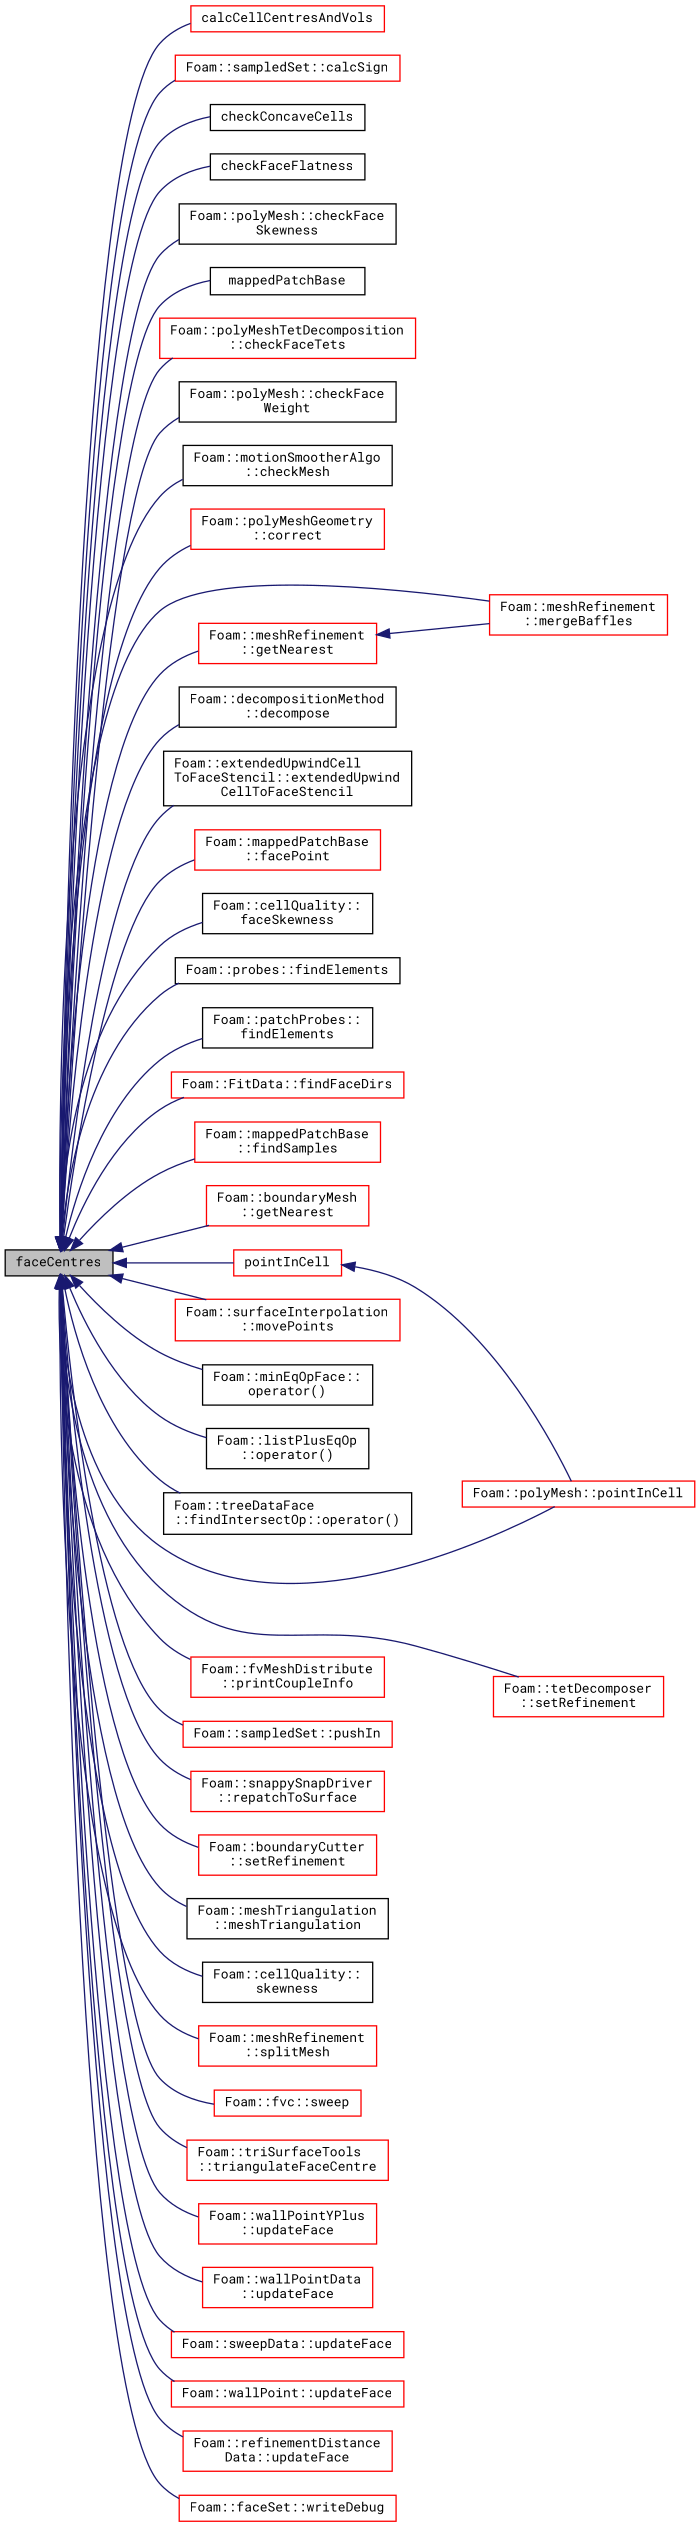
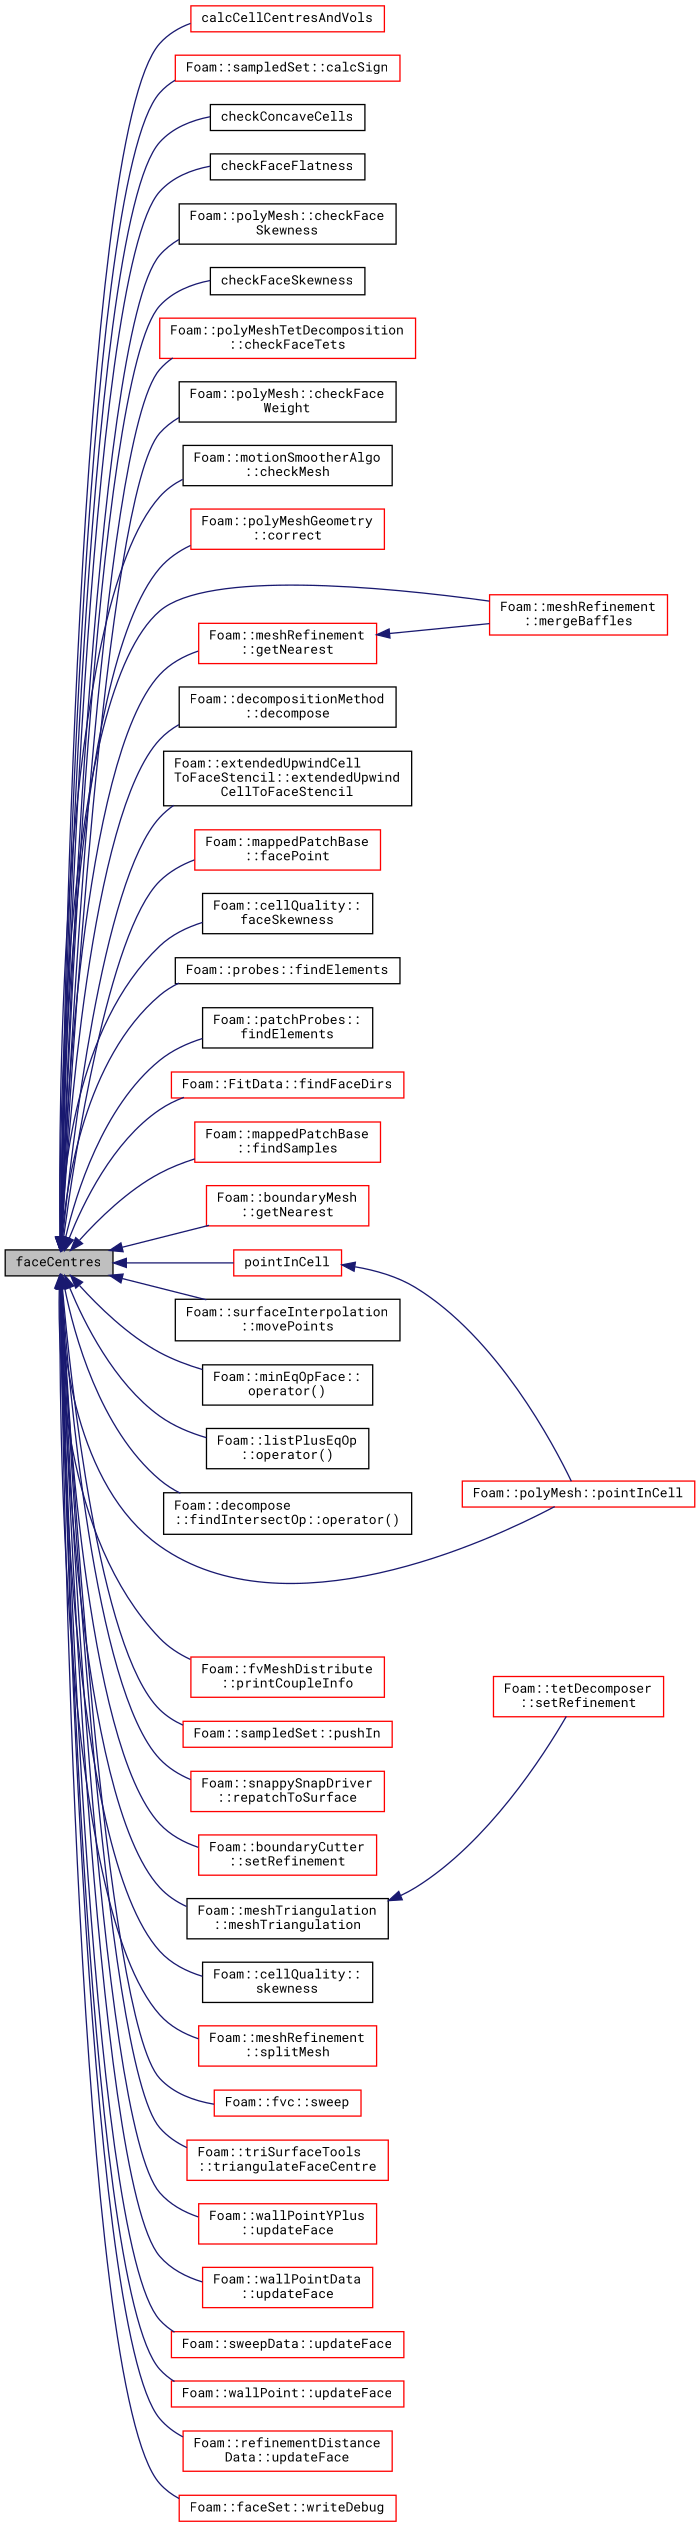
(288, 281) -> (288, 281)
(288, 1320) -> (288, 1320)
(288, 1514) -> (288, 1514)
(181, 1604) -> (495, 1817)
